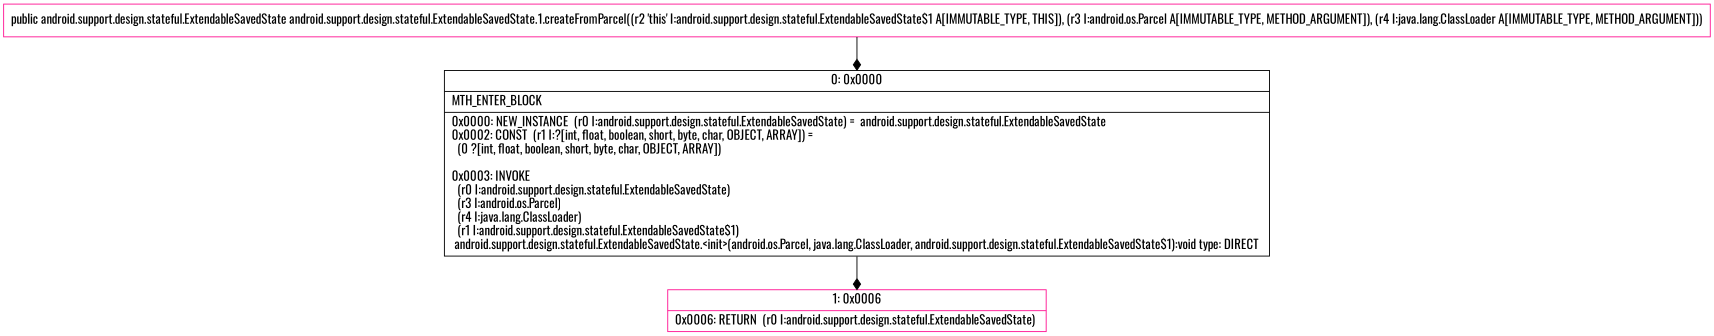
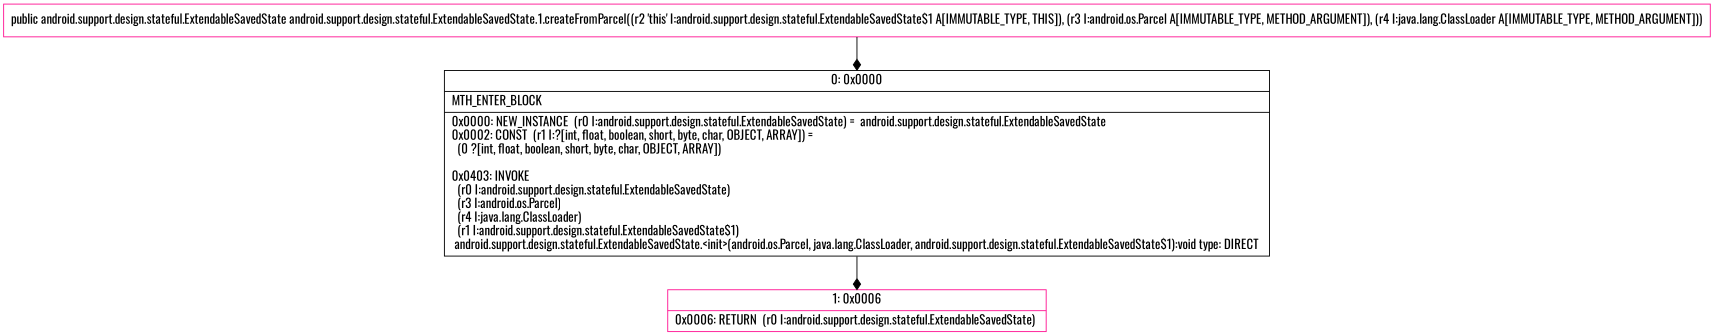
(494, 177) -> (494, 177)
